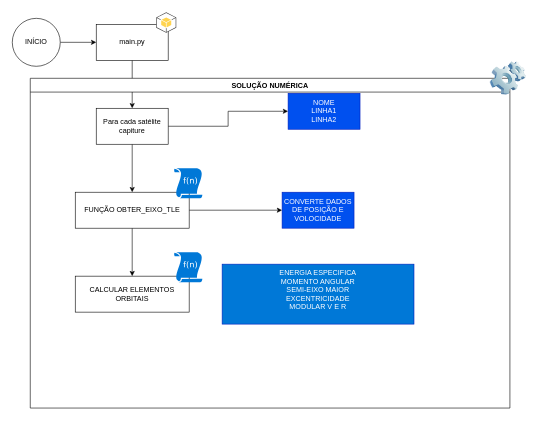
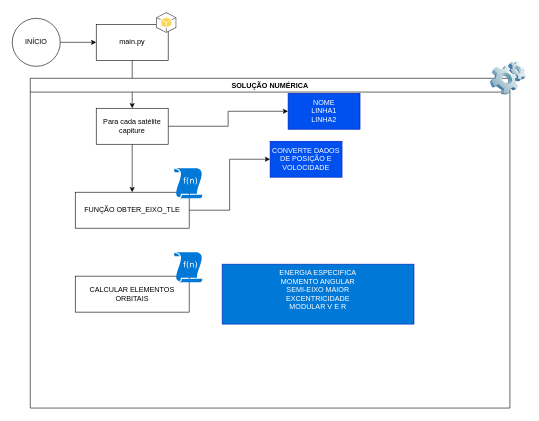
(318, 210) -> (306, 159)
(132, 270) -> none
